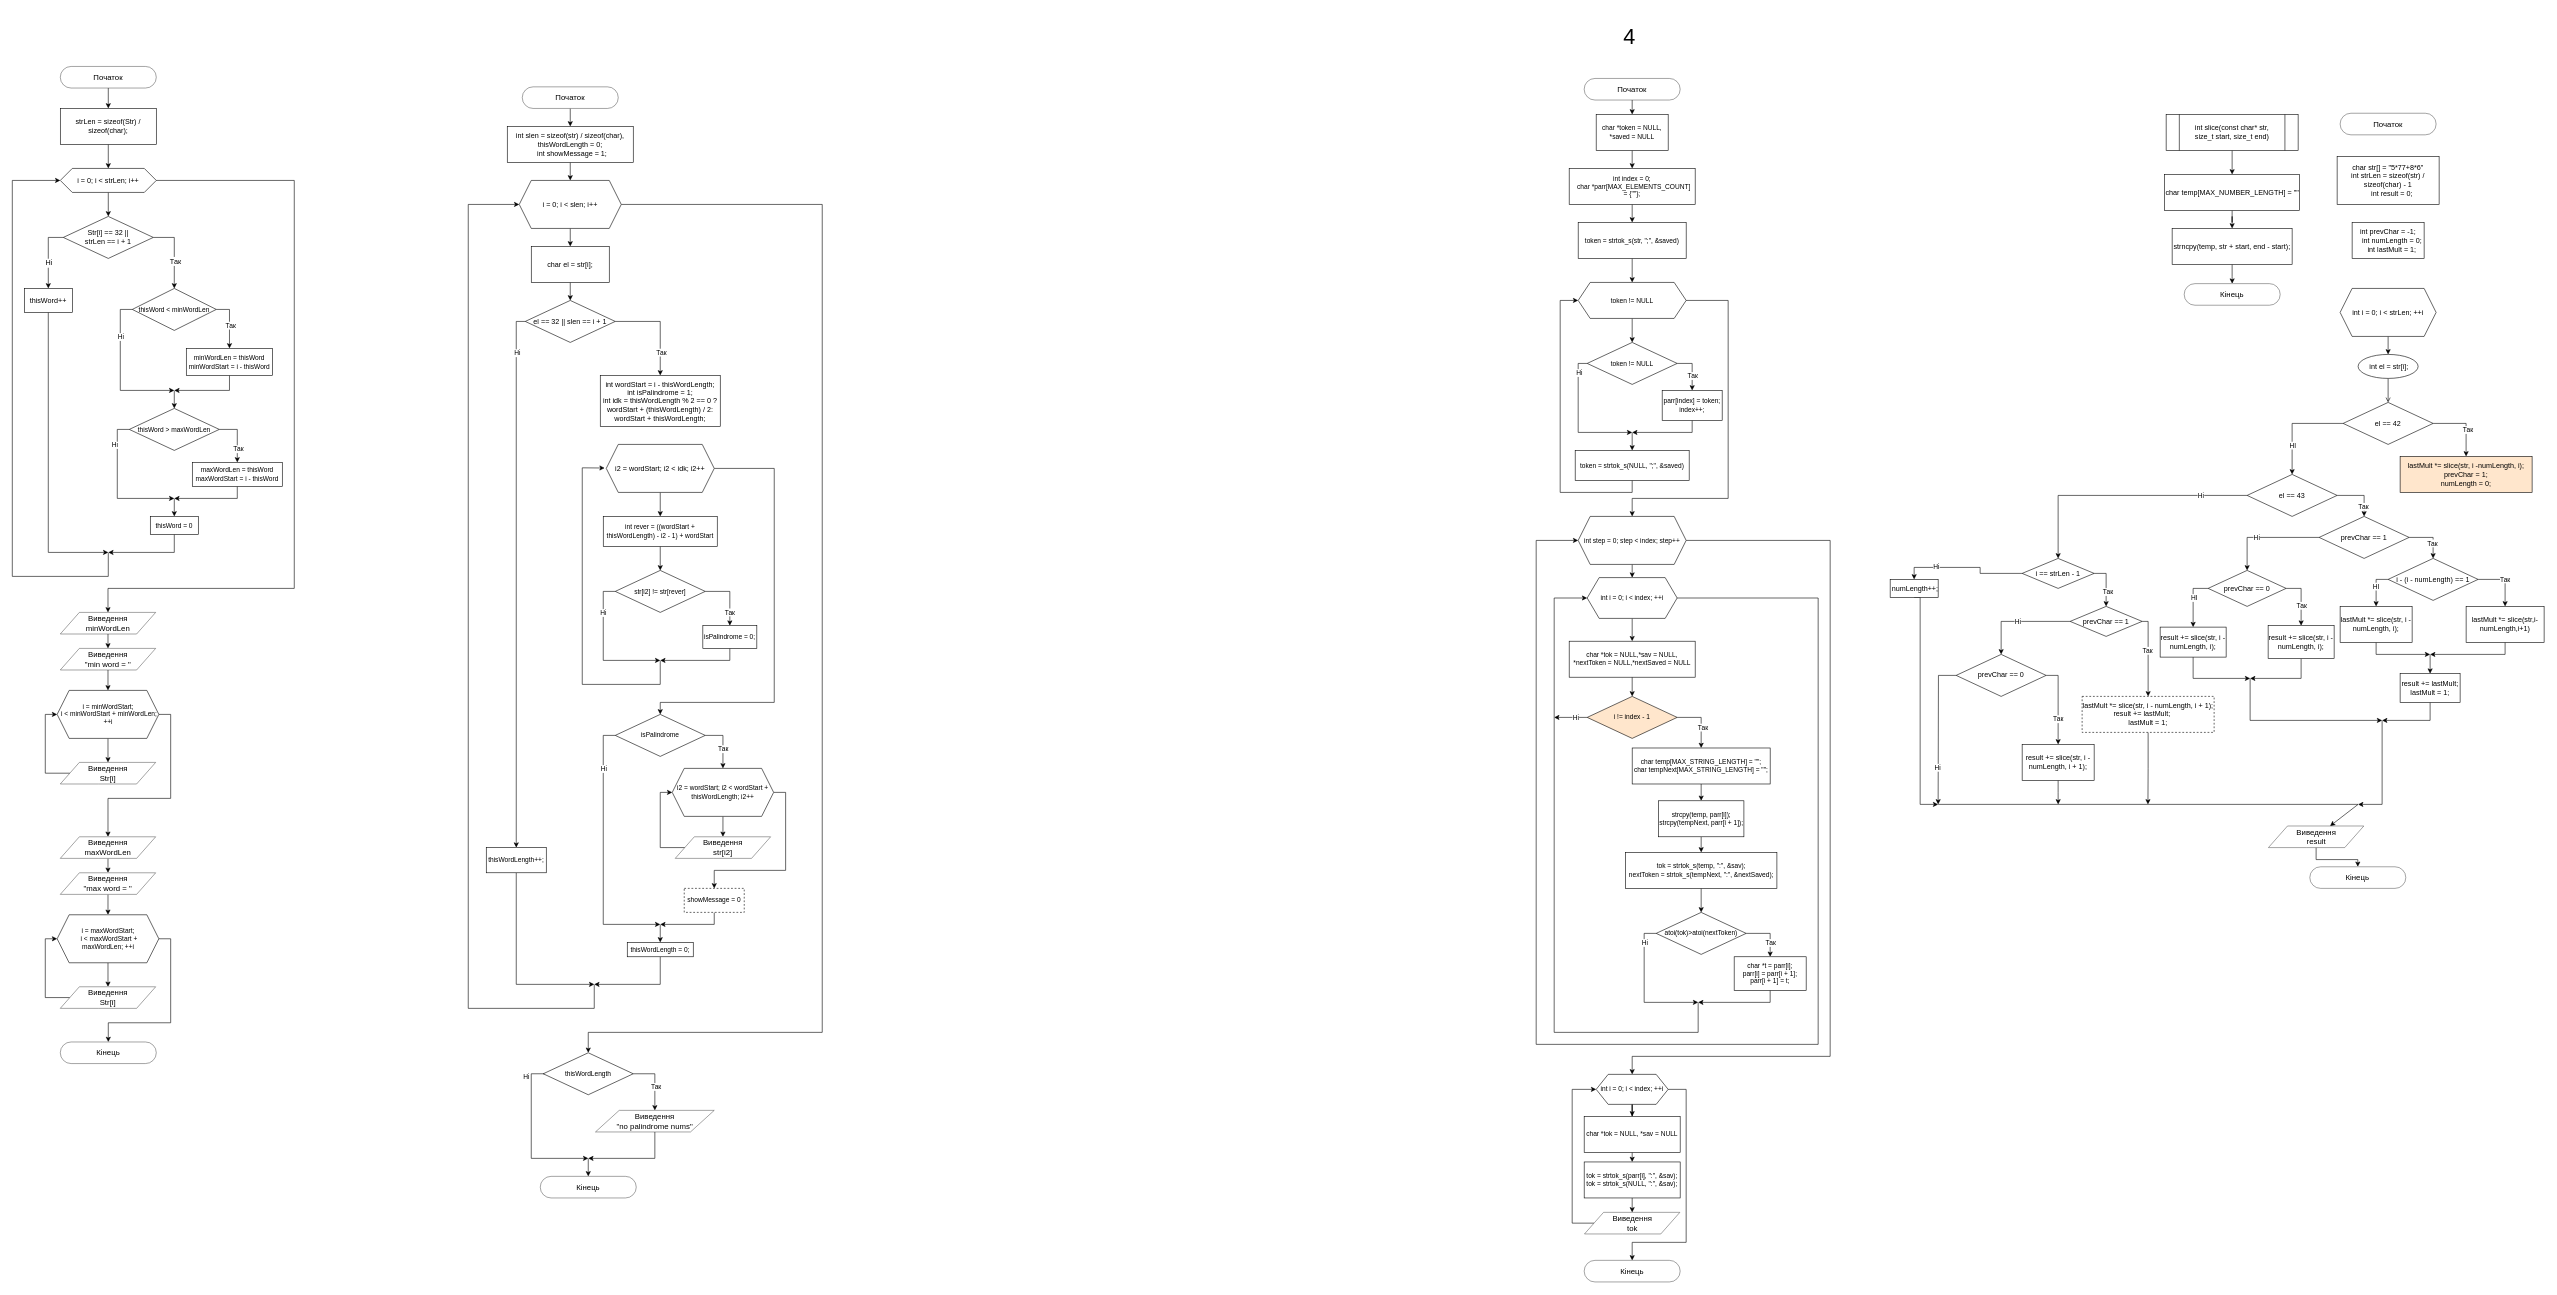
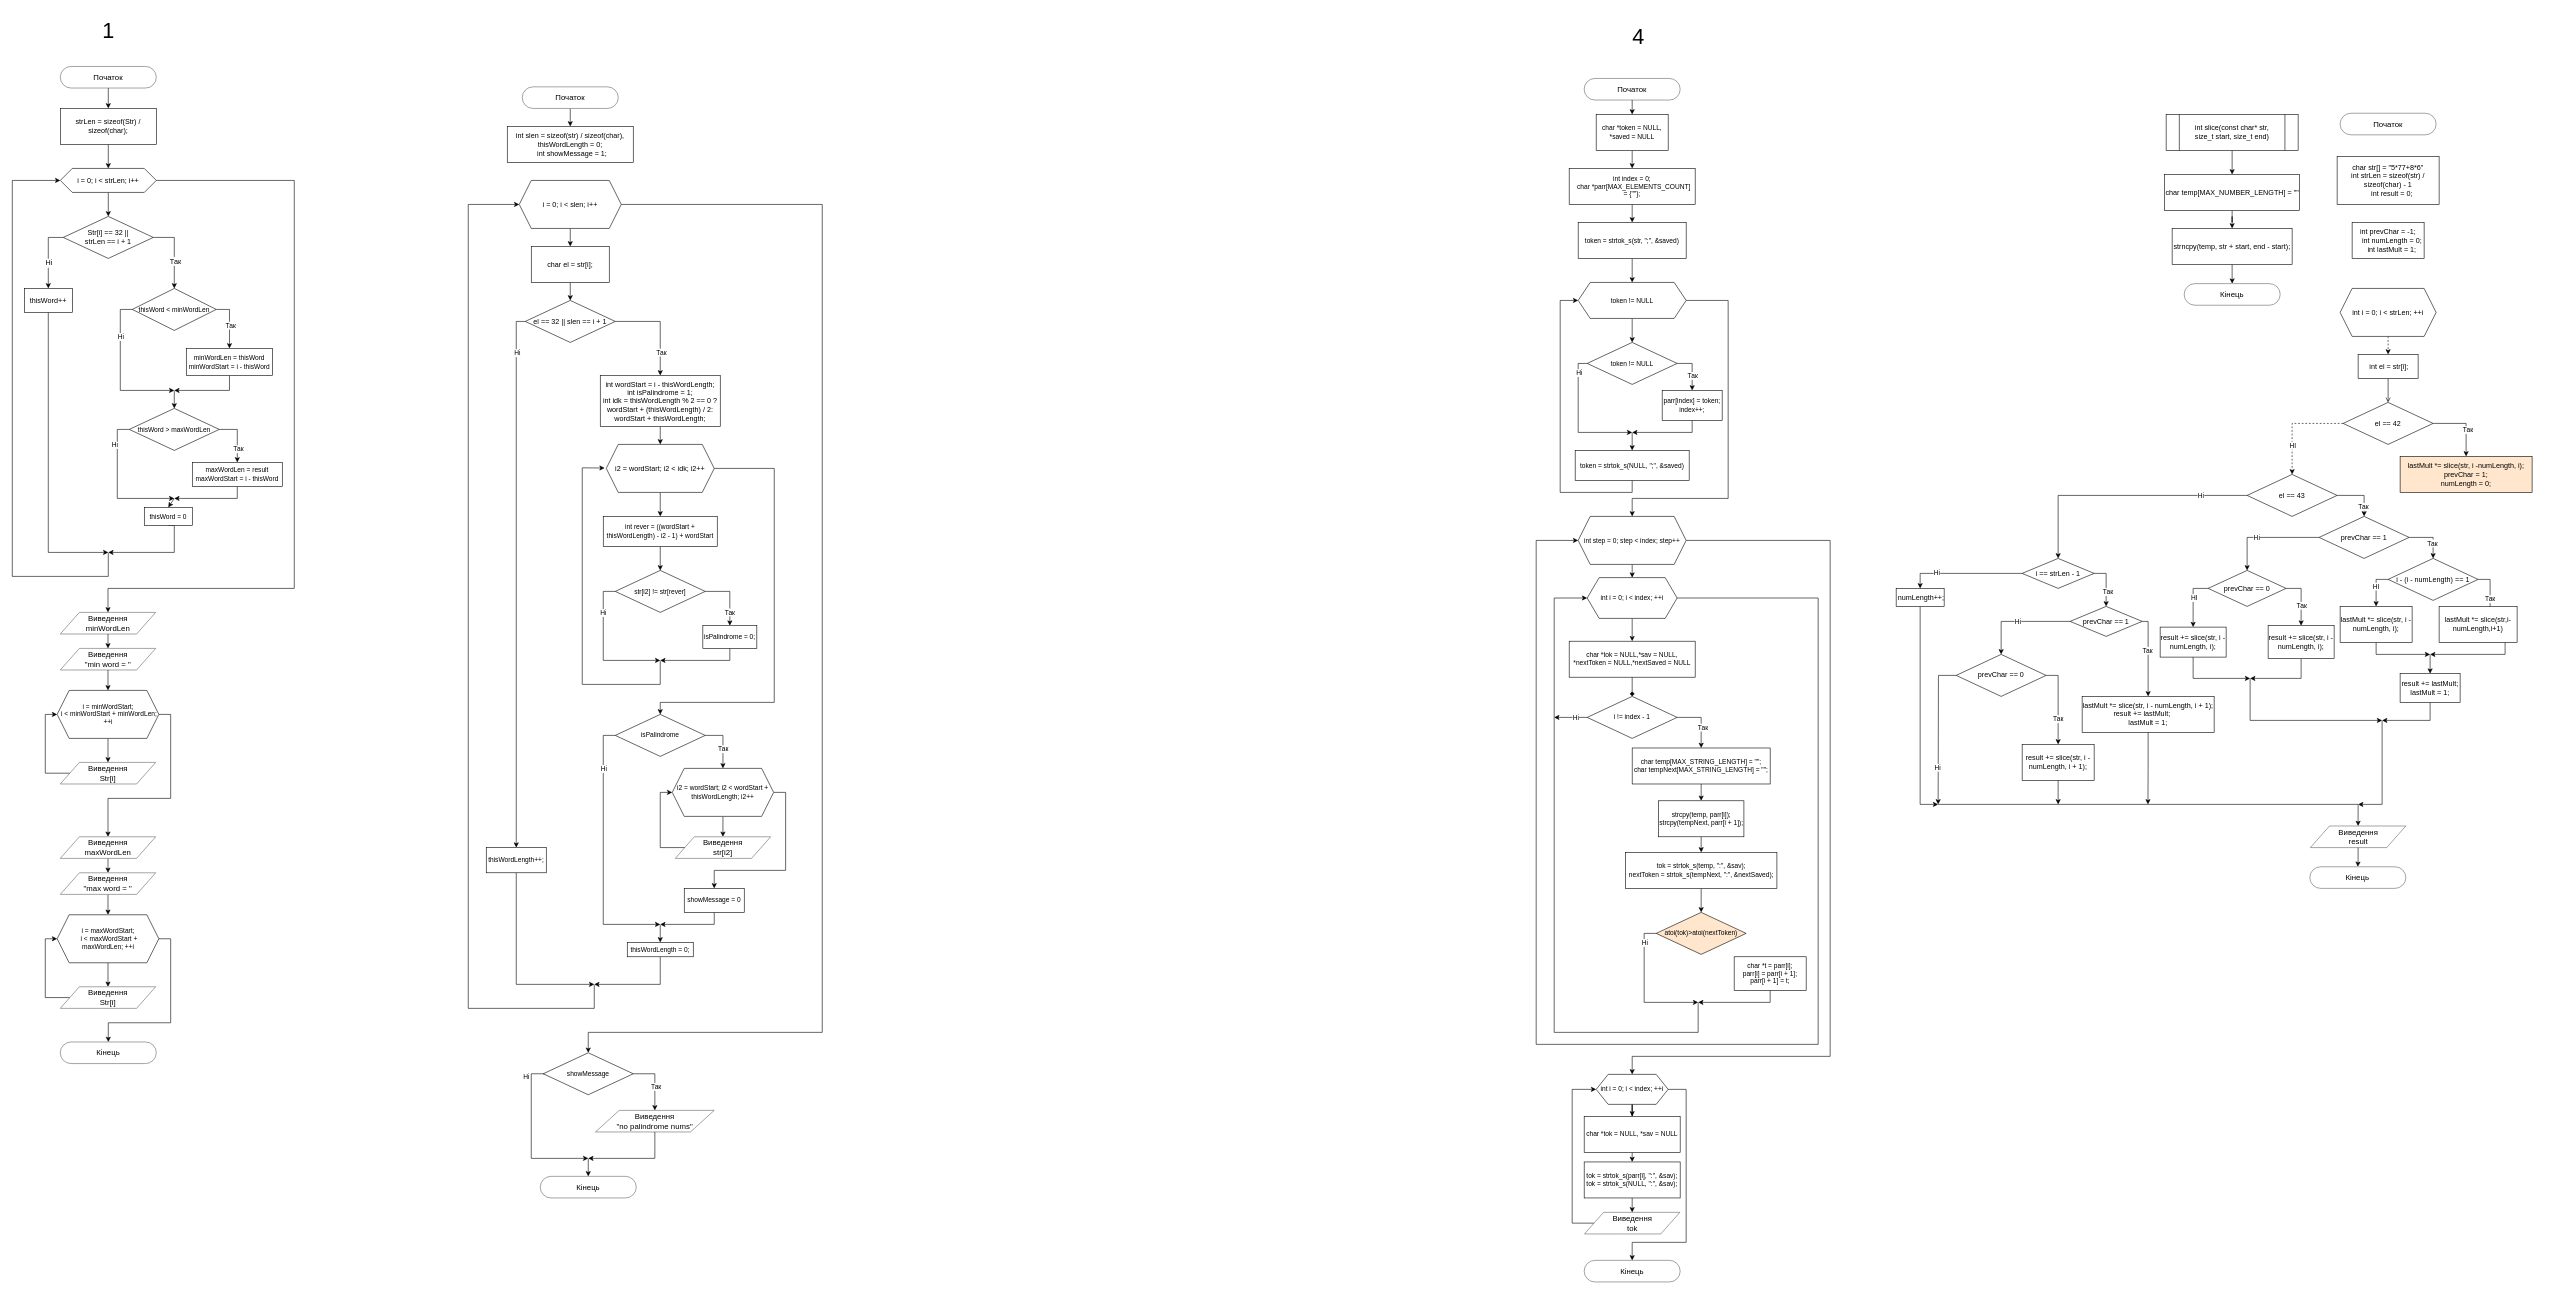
none -> (108, 30)
(1629, 36) -> (1638, 36)
(570, 174) -> none
(2388, 343) -> (2388, 343)
(2388, 366) -> (2388, 366)
(2294, 423) -> (2294, 423)
none -> (660, 438)
(237, 474) -> (237, 474)
(174, 525) -> (168, 516)
(1914, 588) -> (1920, 597)
(2505, 624) -> (2478, 624)
(1632, 690) -> (1632, 690)
(2148, 714) -> (2148, 714)
(1632, 717) -> (1632, 717)
(2316, 837) -> (2358, 837)
(714, 900) -> (714, 900)
(1701, 933) -> (1701, 933)
(1767, 933) -> none
(588, 1074) -> (588, 1074)
